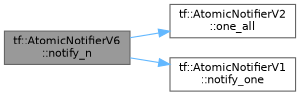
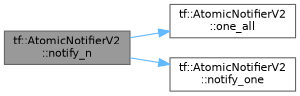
(67, 48) -> (67, 48)
(233, 74) -> (233, 74)
